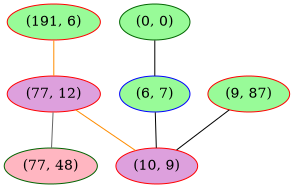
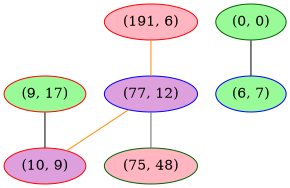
(54, 22) -> (151, 22)
(54, 94) -> (151, 94)
(249, 94) -> (45, 94)
(156, 130) -> none
(51, 166) -> (151, 166)
